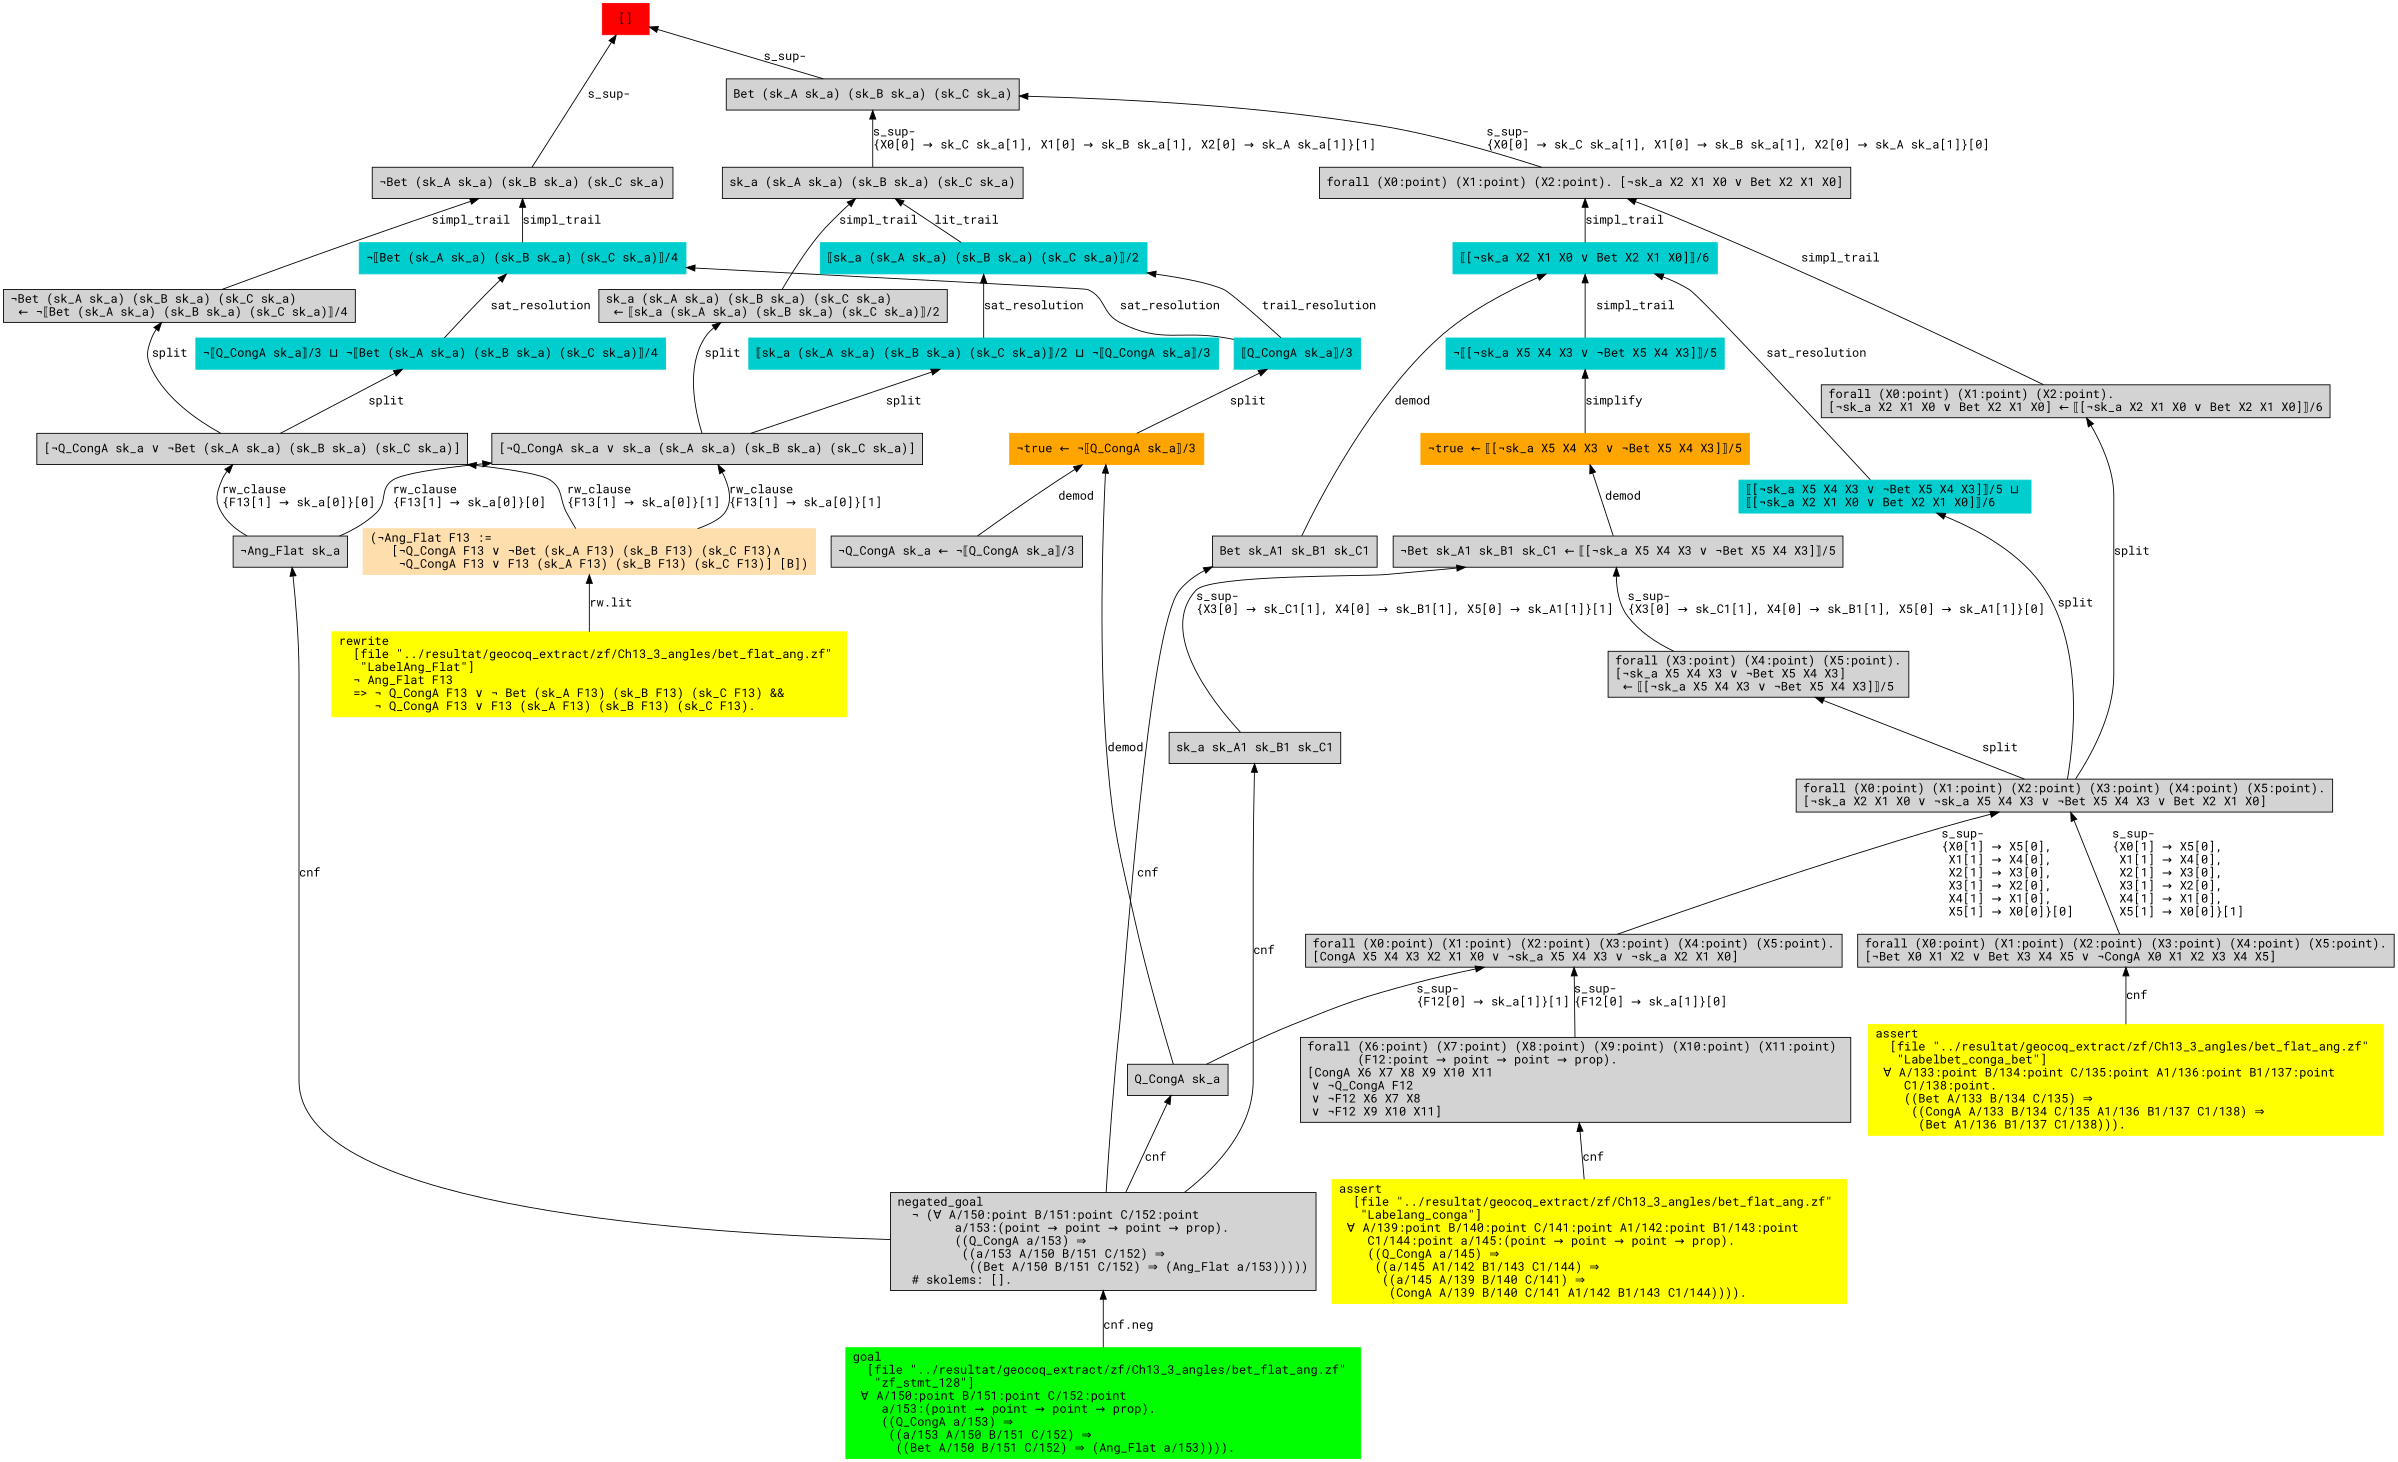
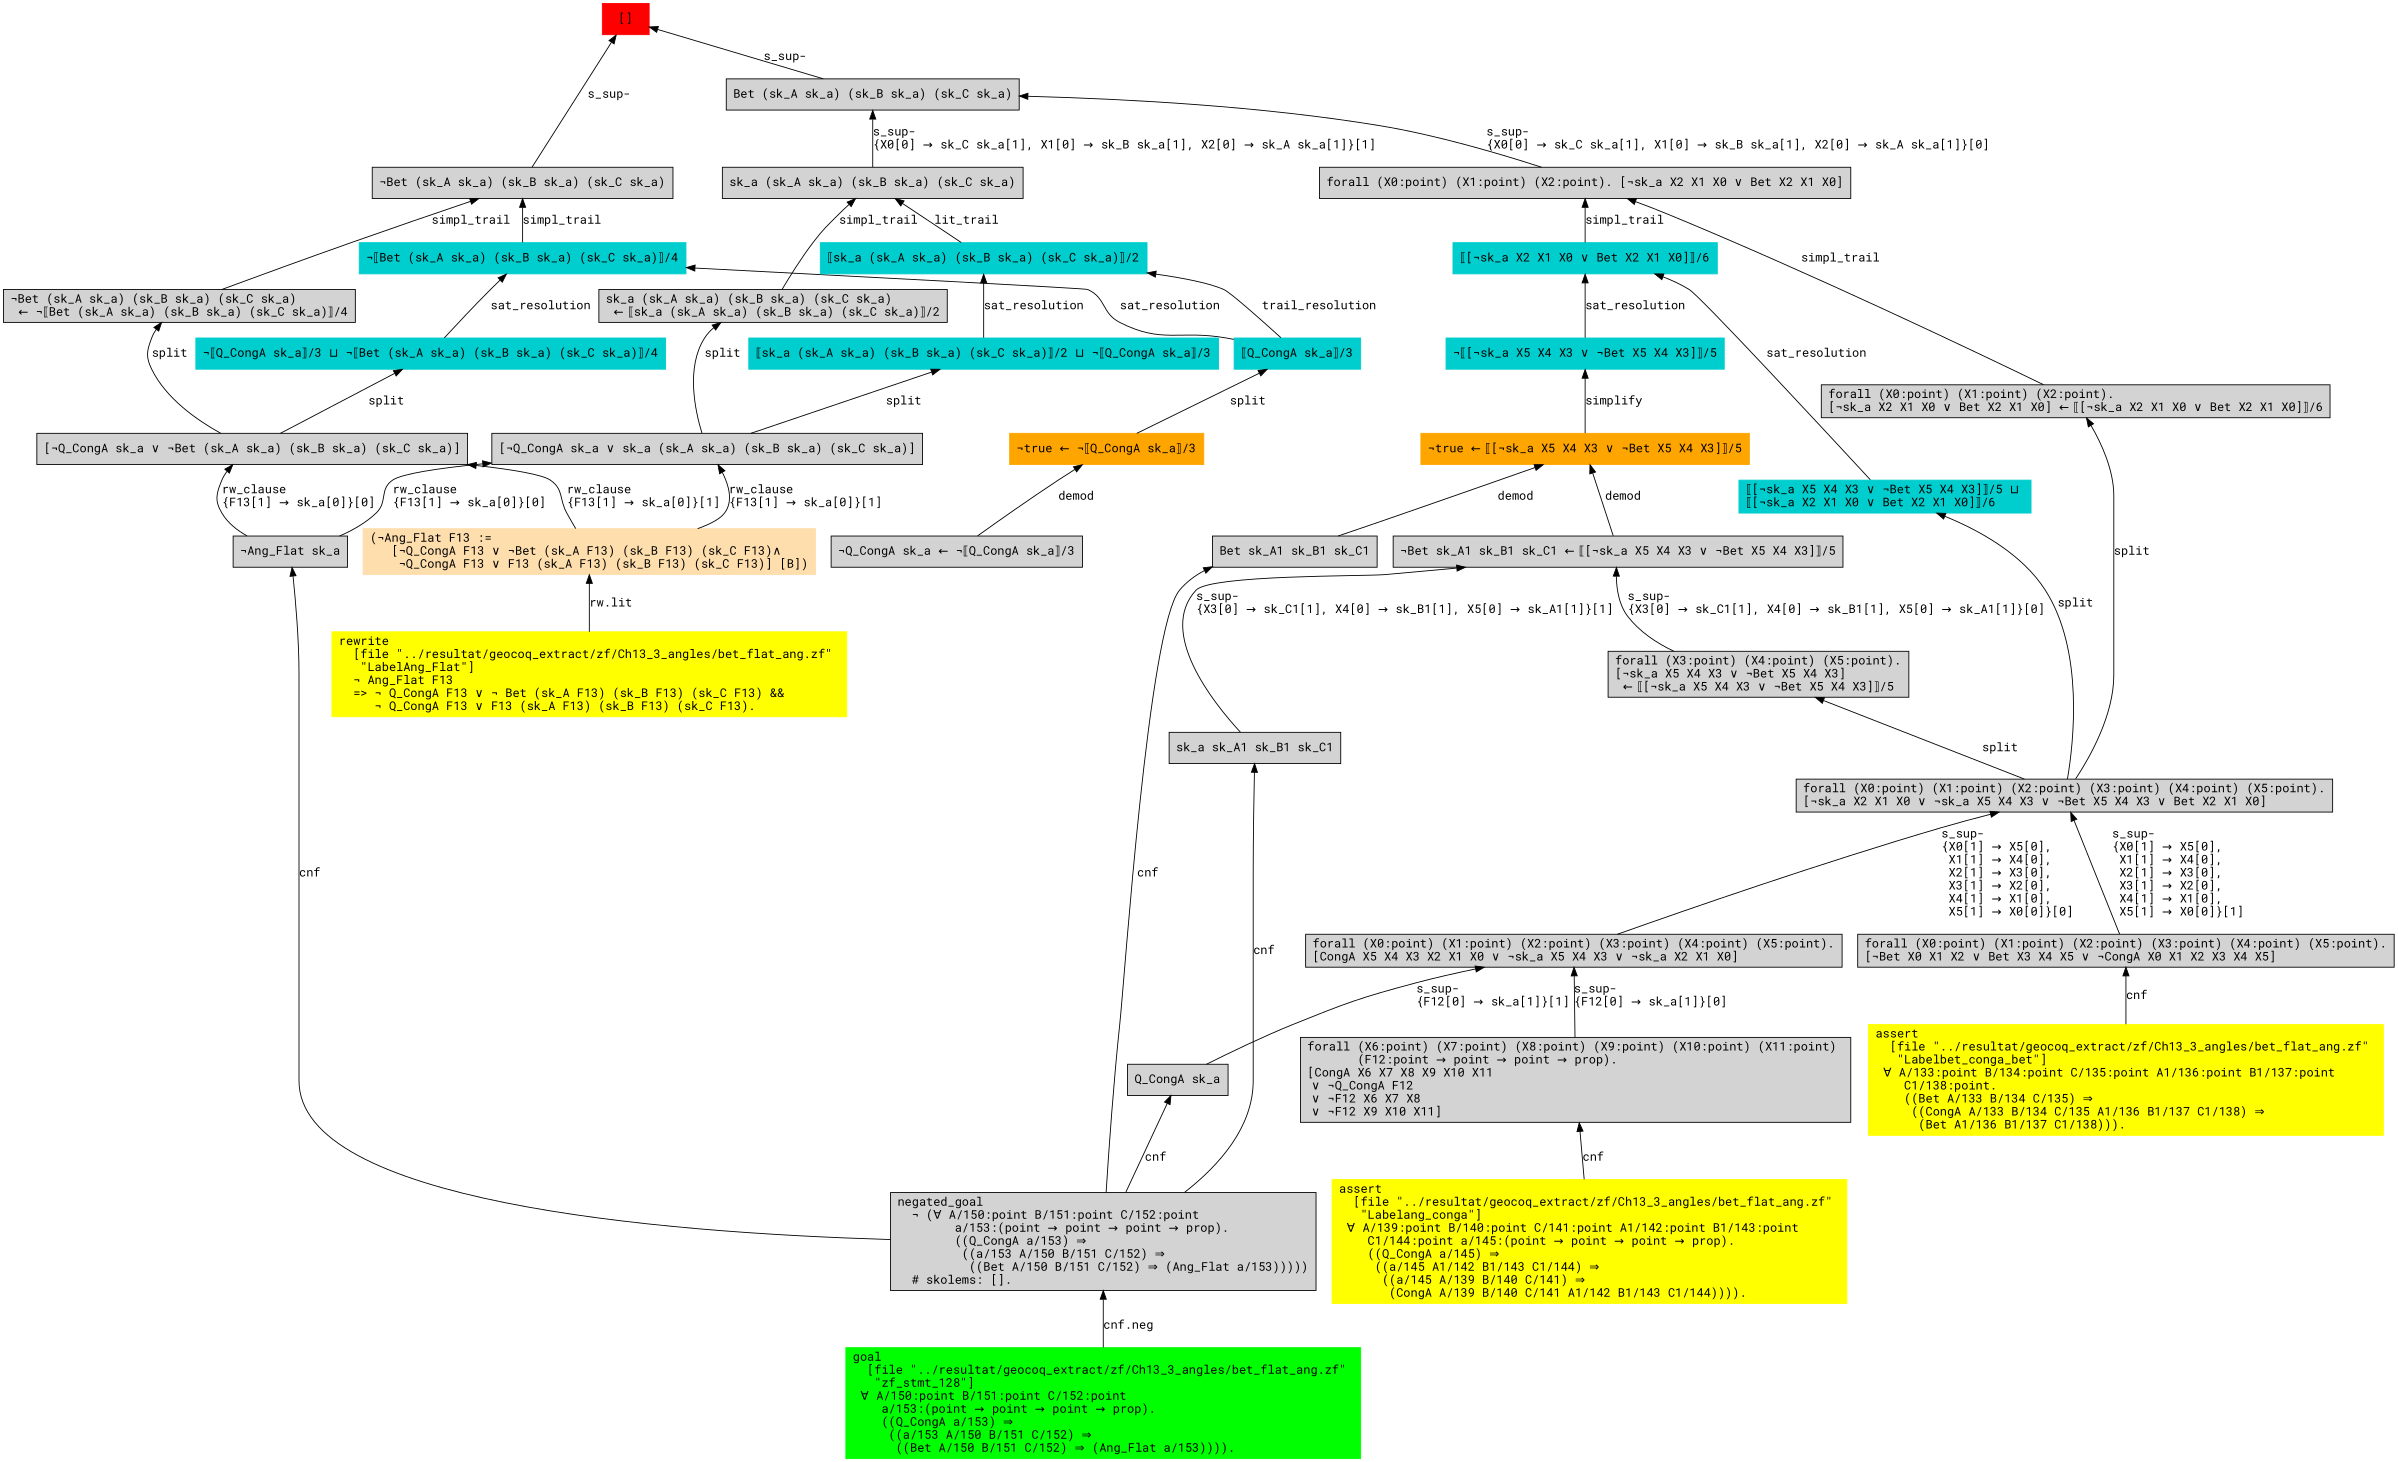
(1635, 306) -> (1635, 306)
(1396, 384) -> (1437, 502)
(1108, 772) -> none
